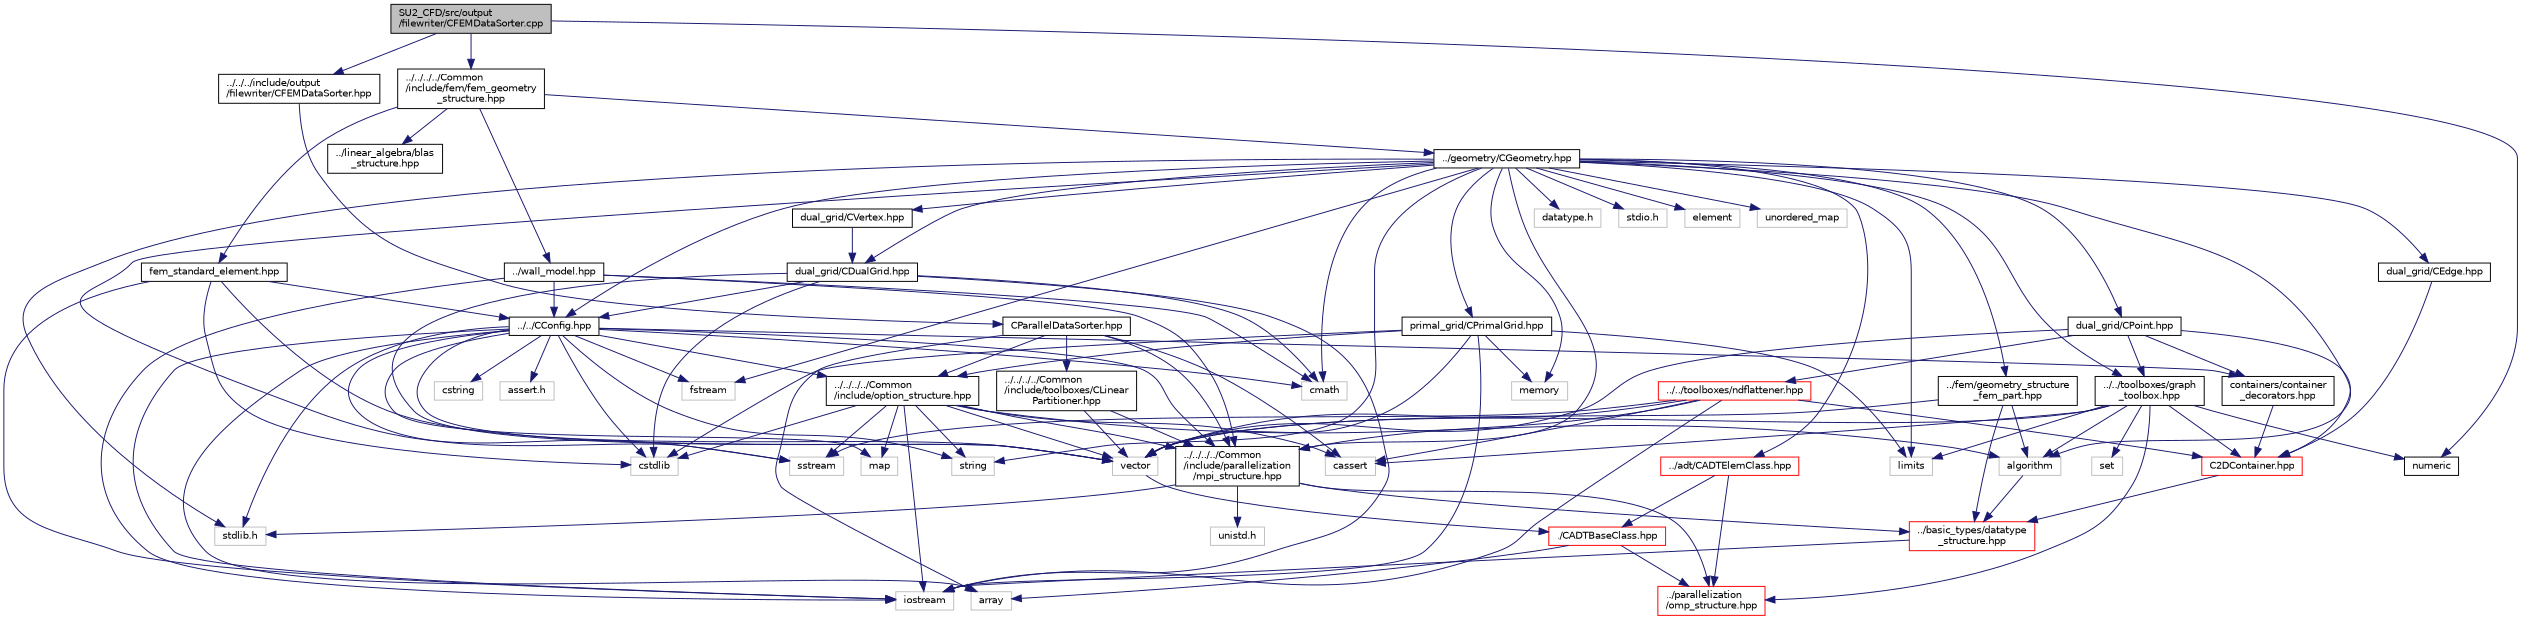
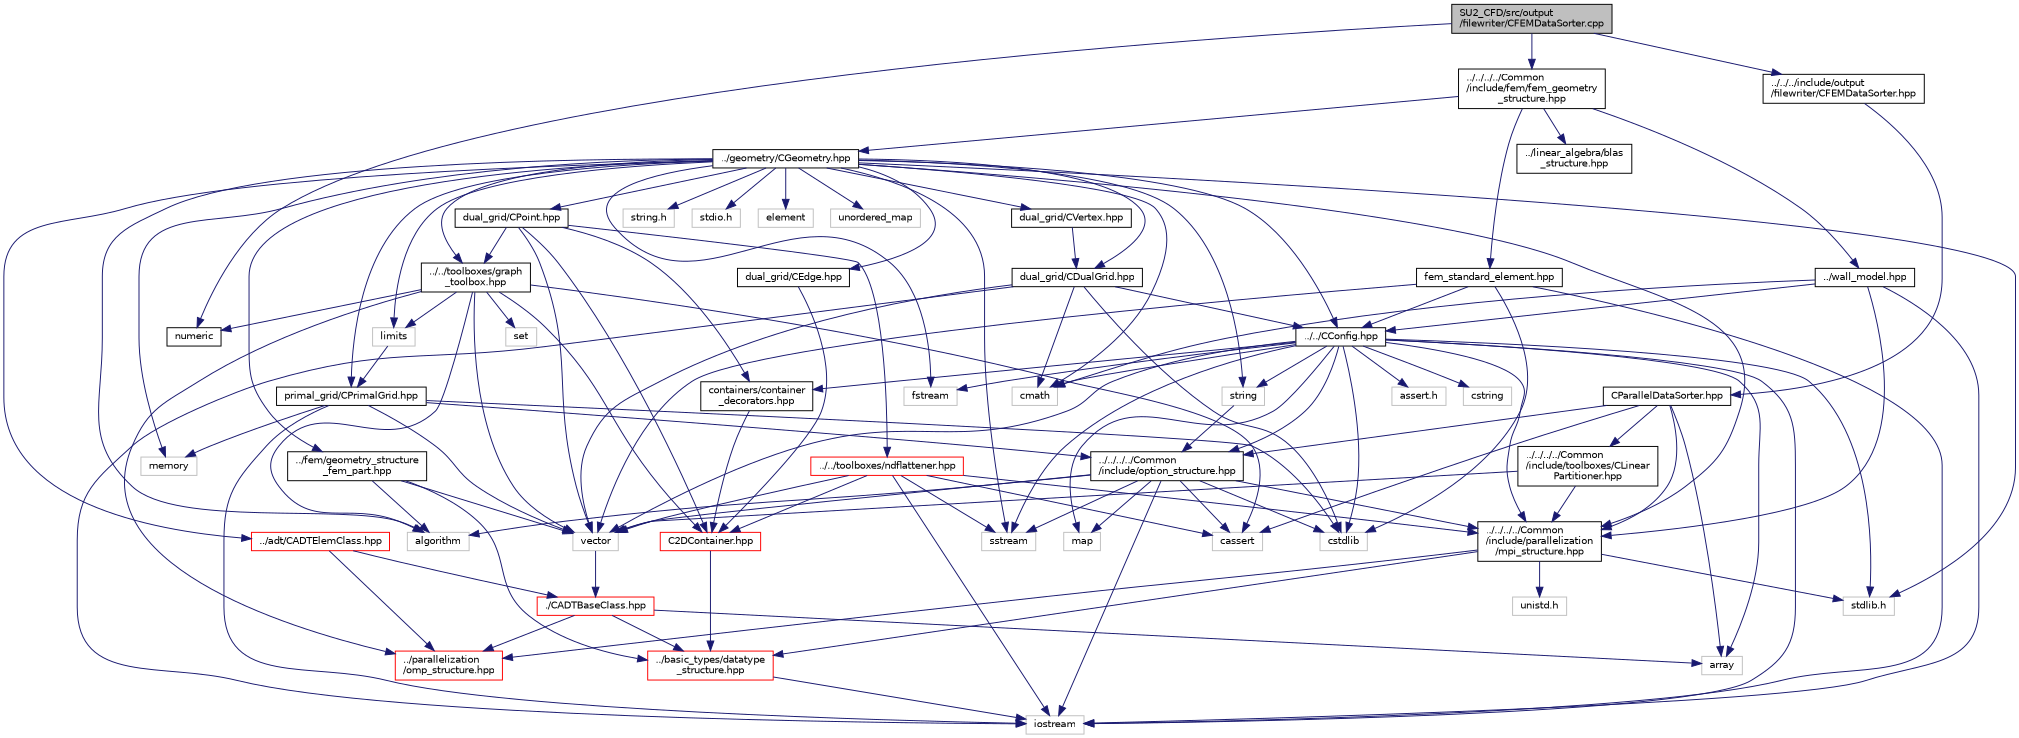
(1568, 218) -> (649, 218)
(1724, 348) -> (373, 366)
(935, 425) -> (1206, 430)
(2006, 495) -> (643, 631)
